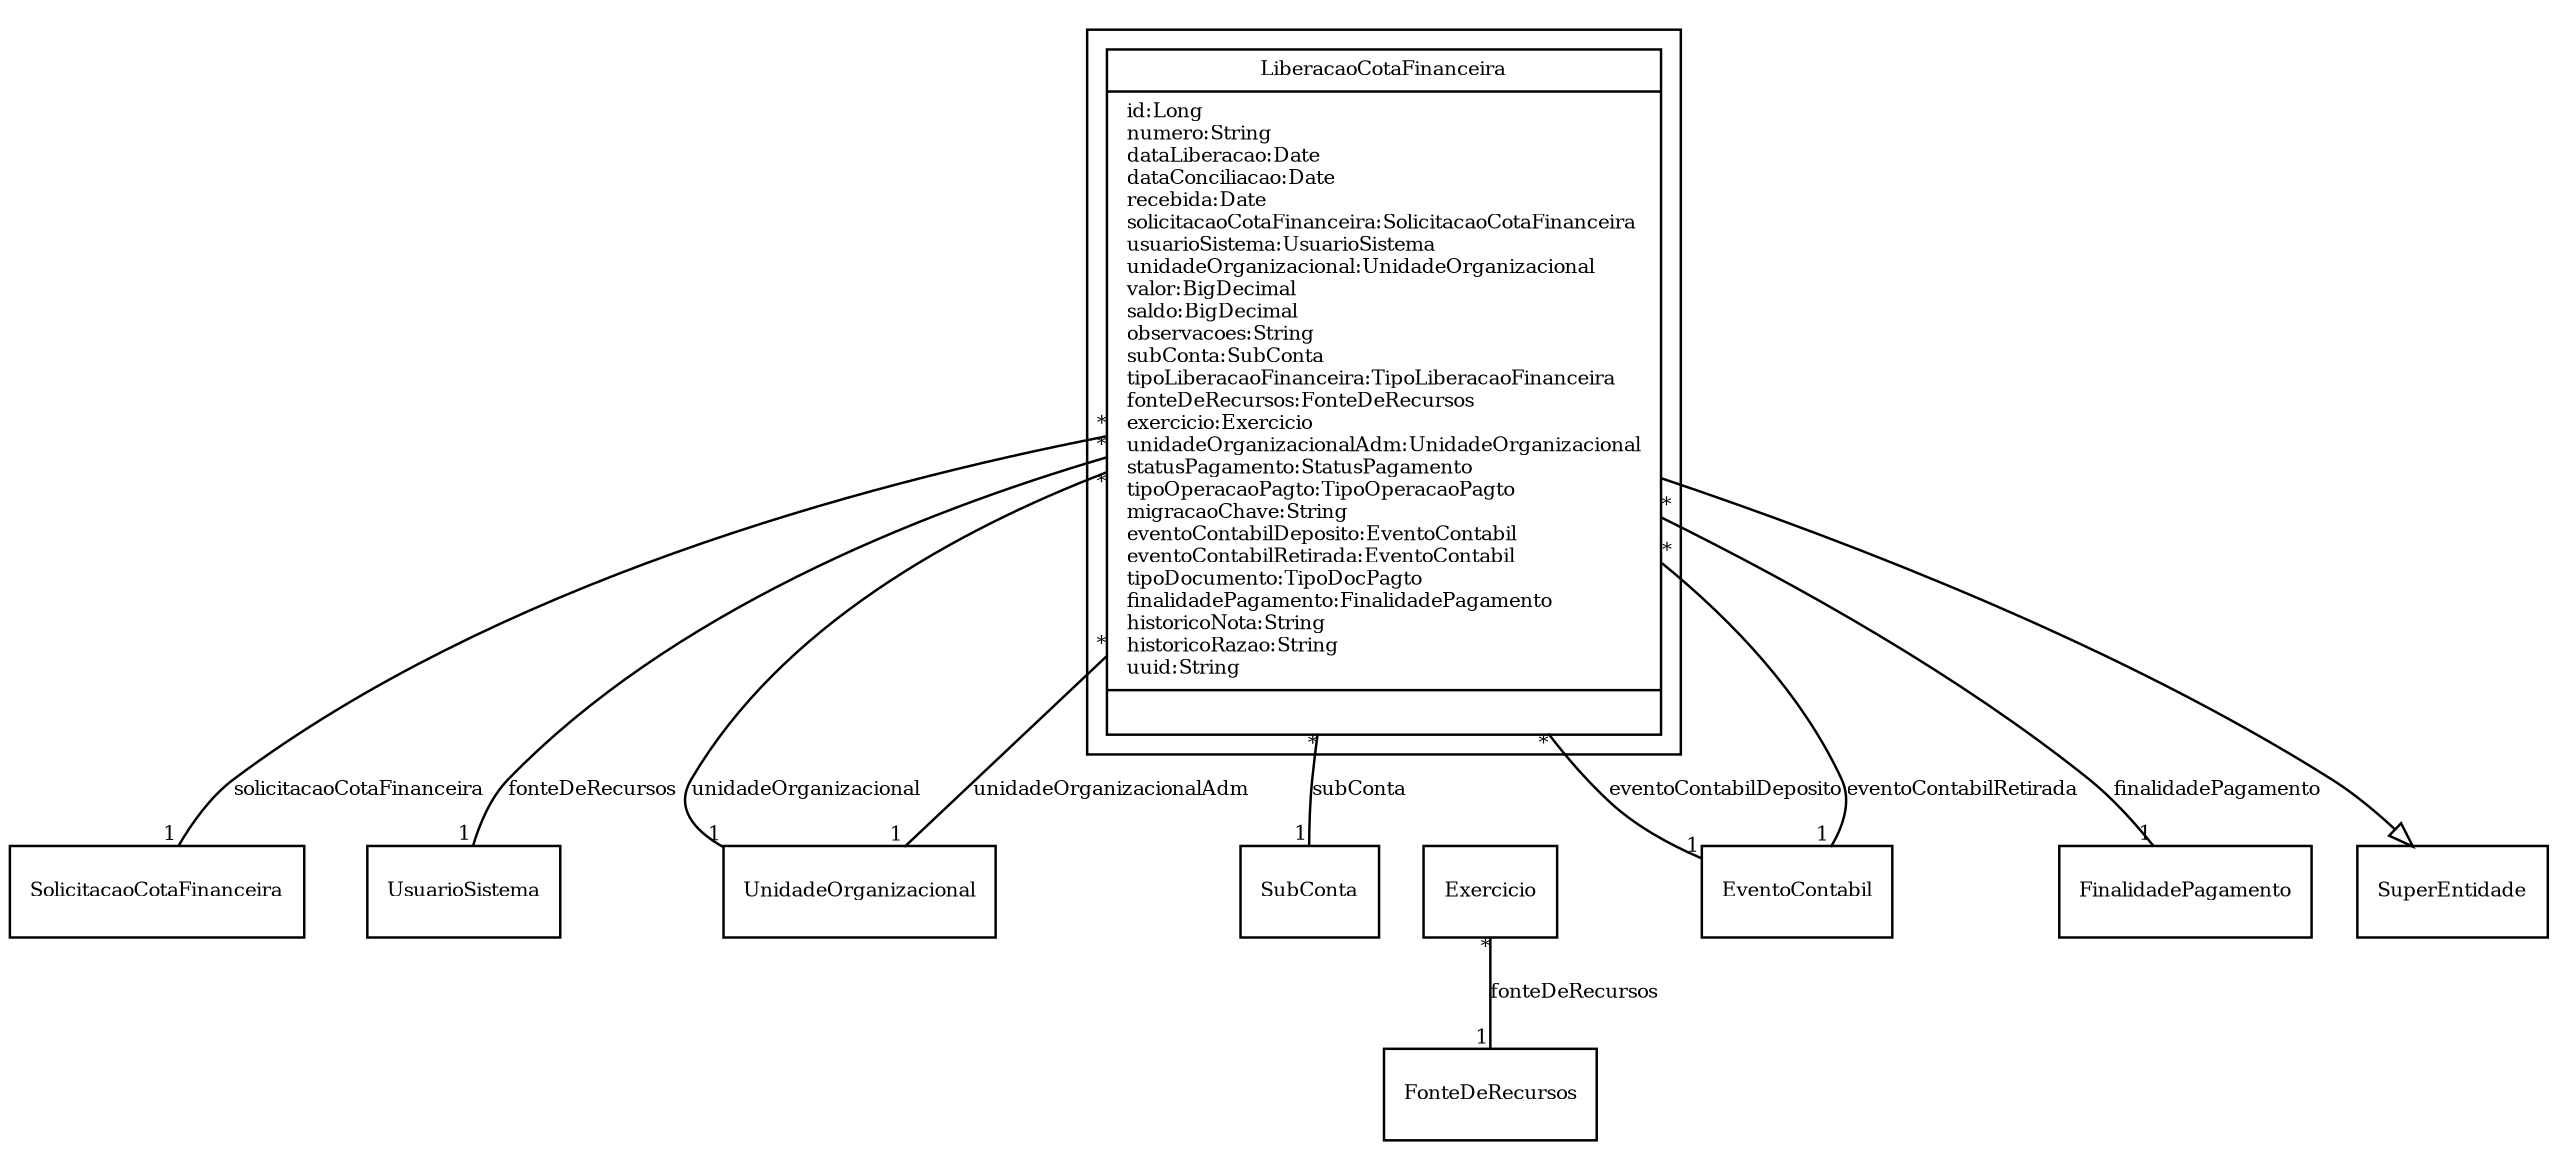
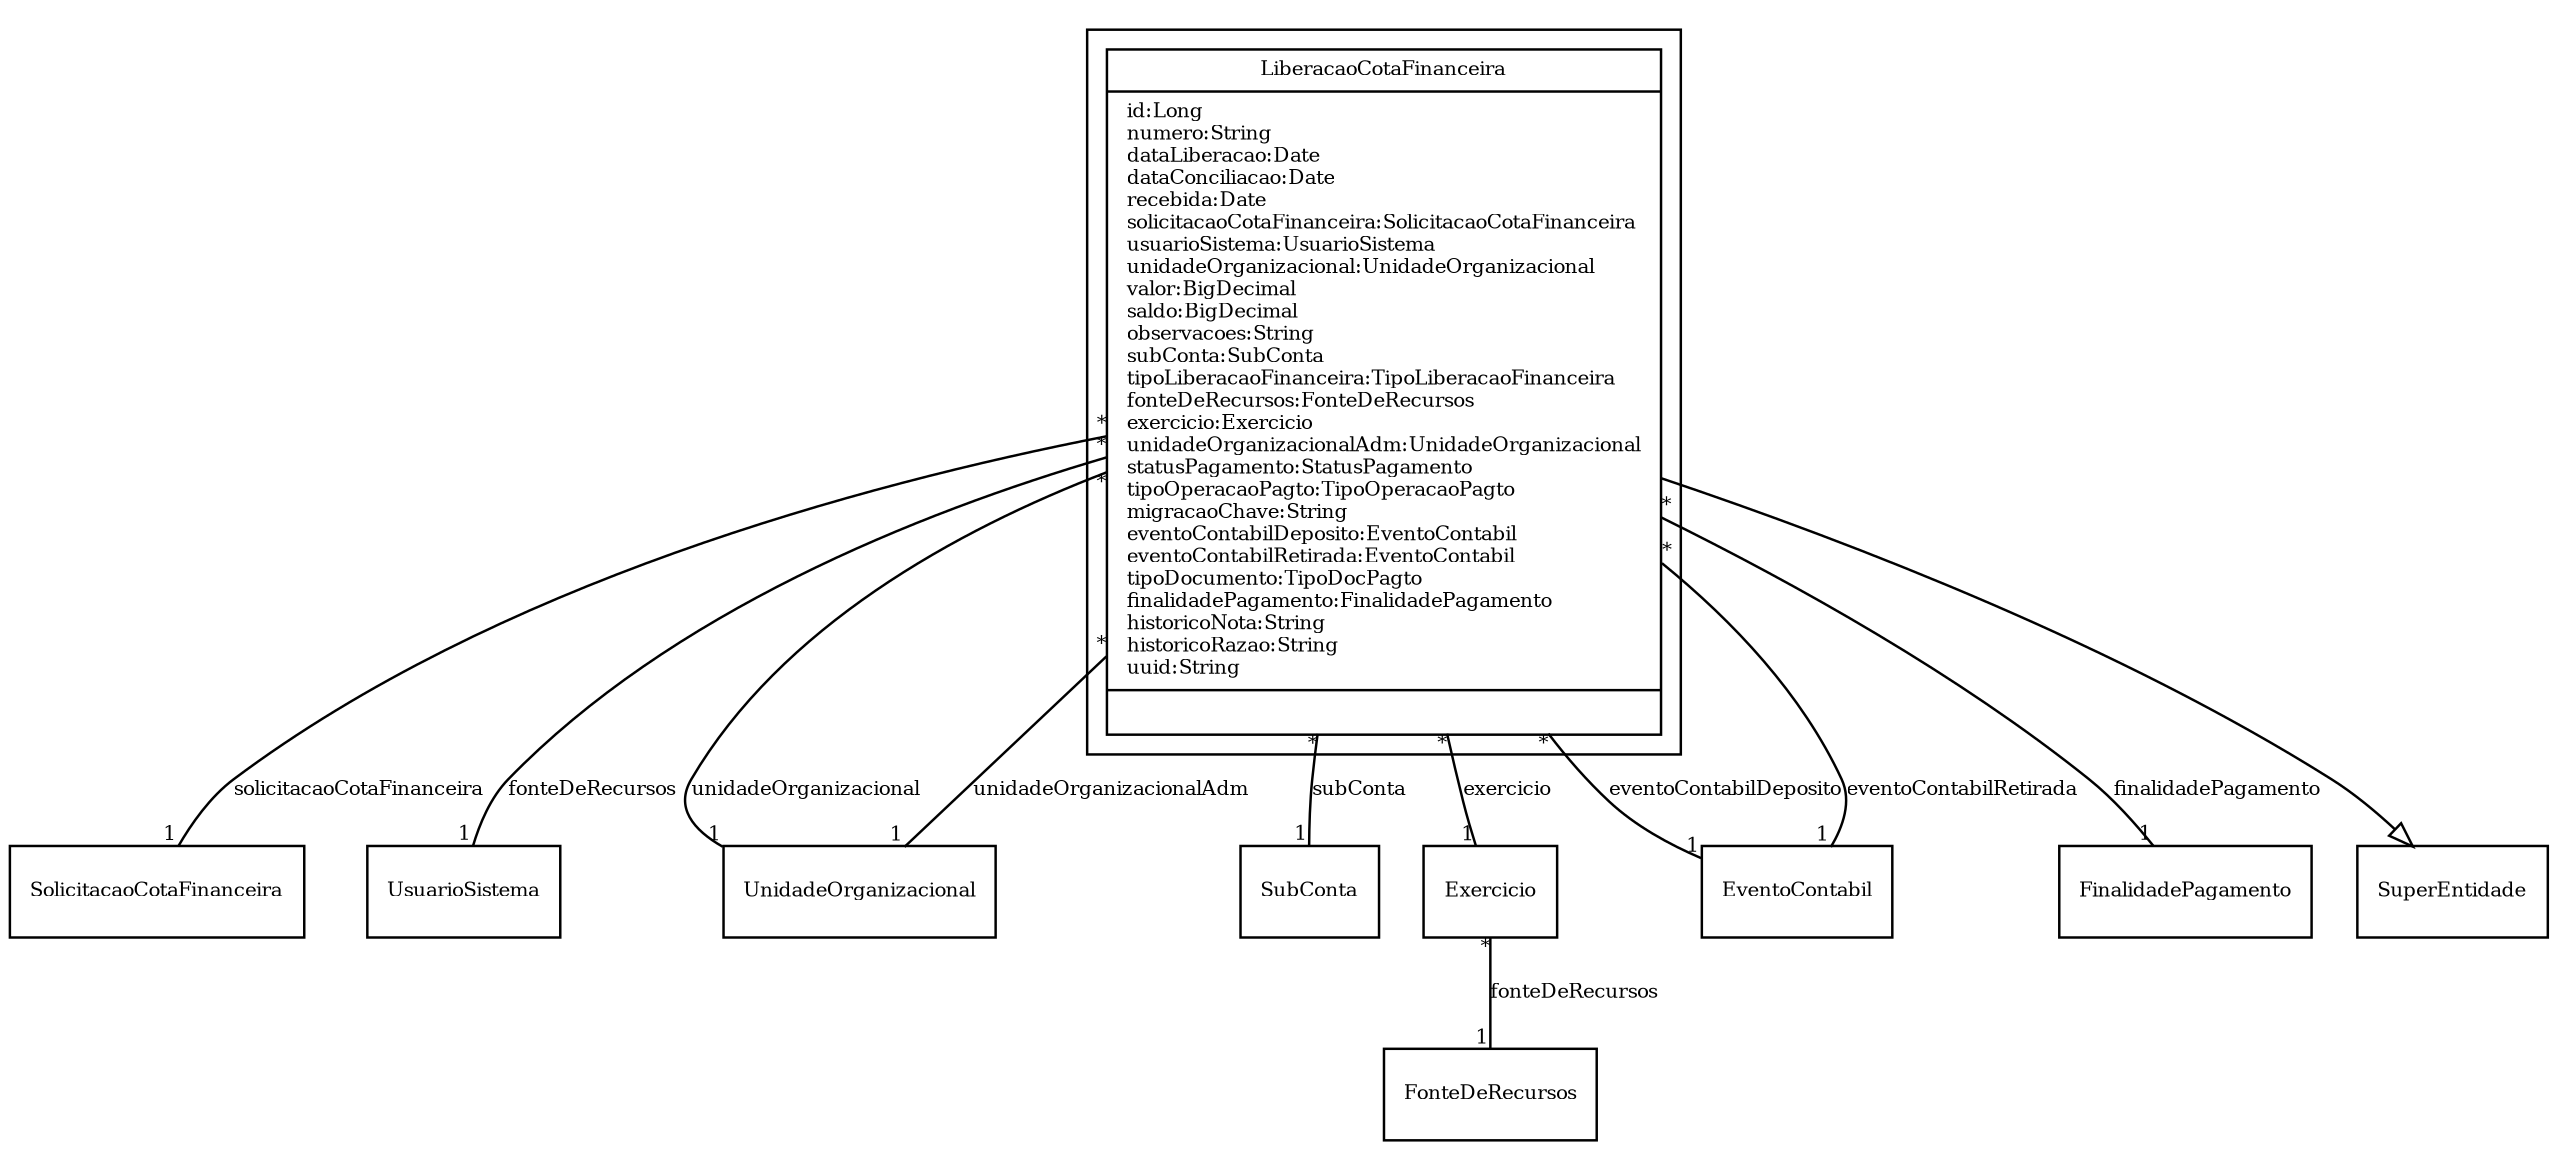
none -> (1460, 791)
